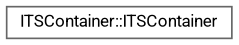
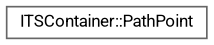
(119, 23) -> (107, 23)
